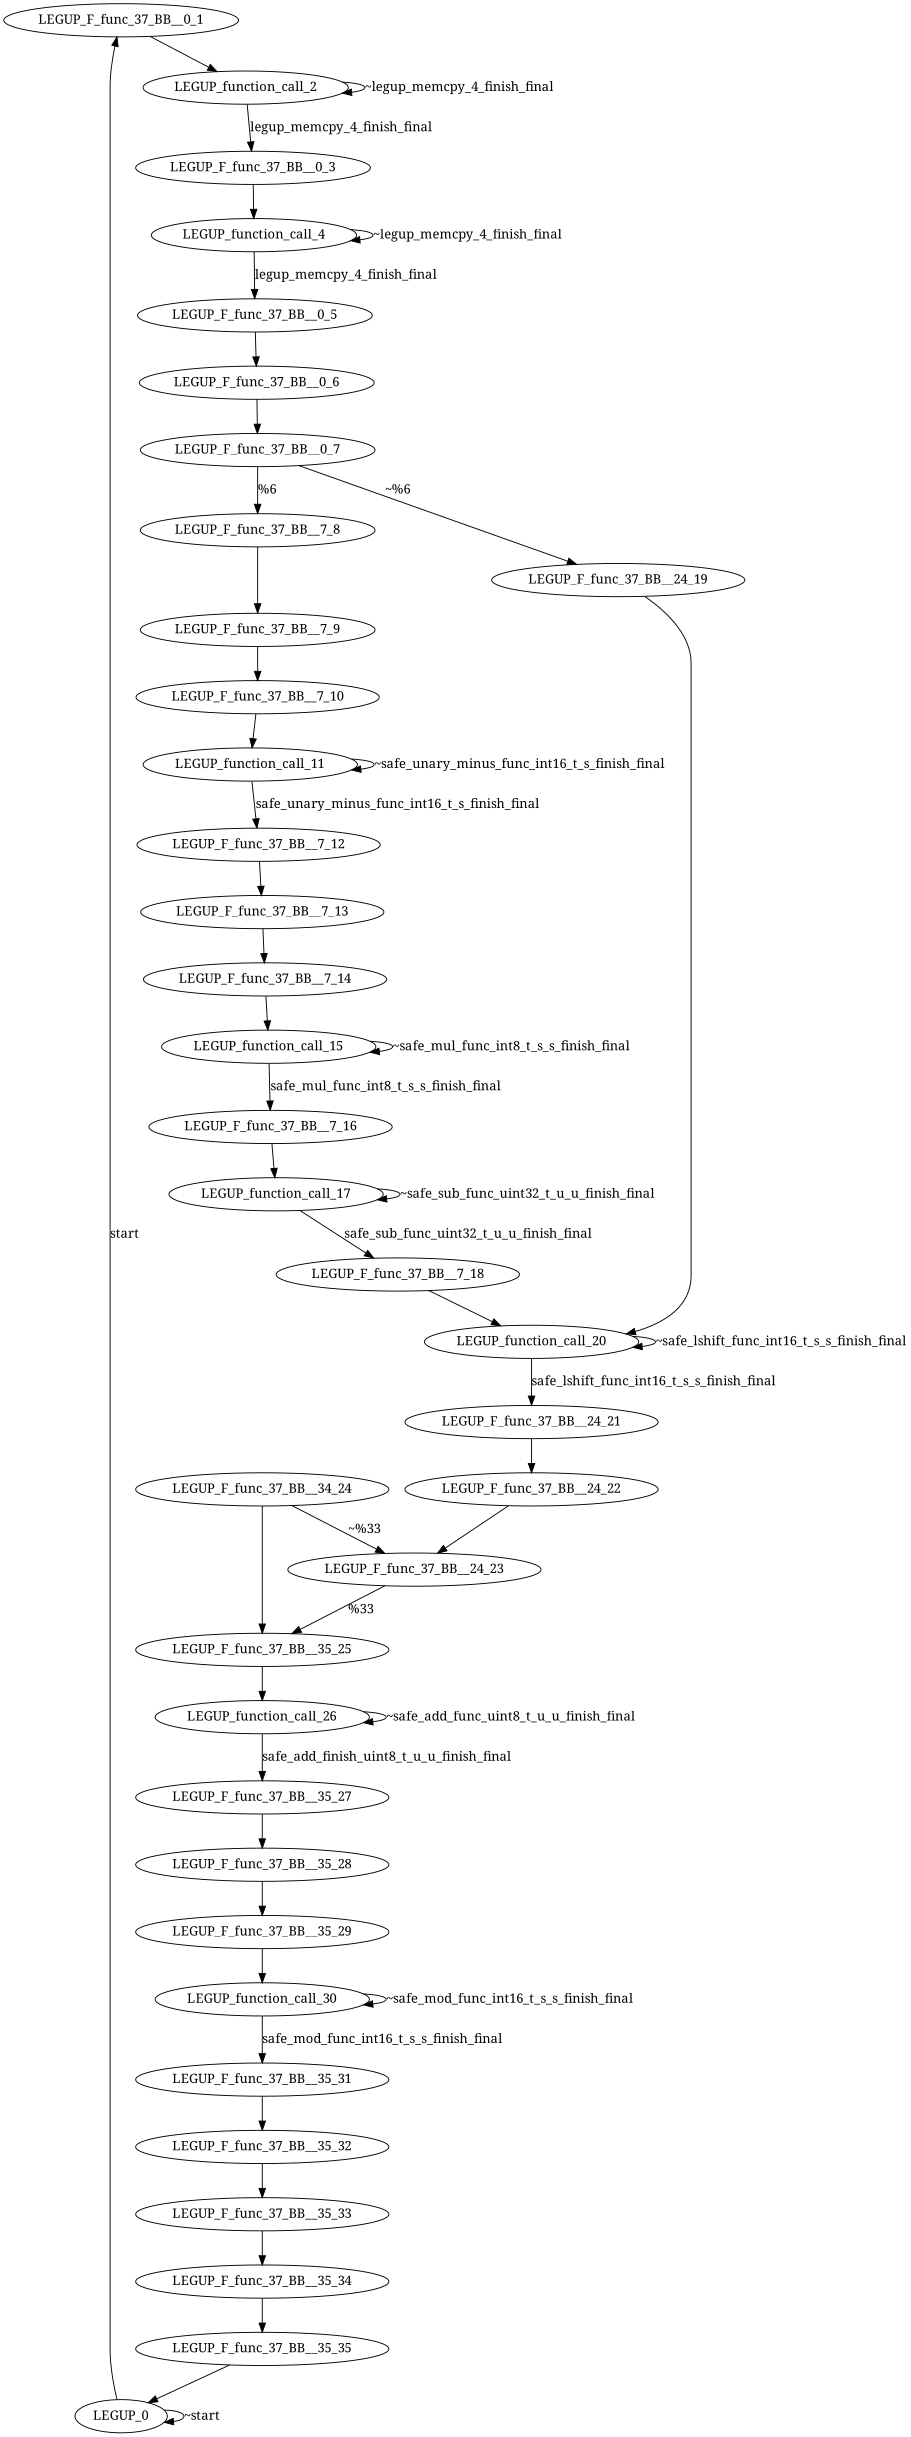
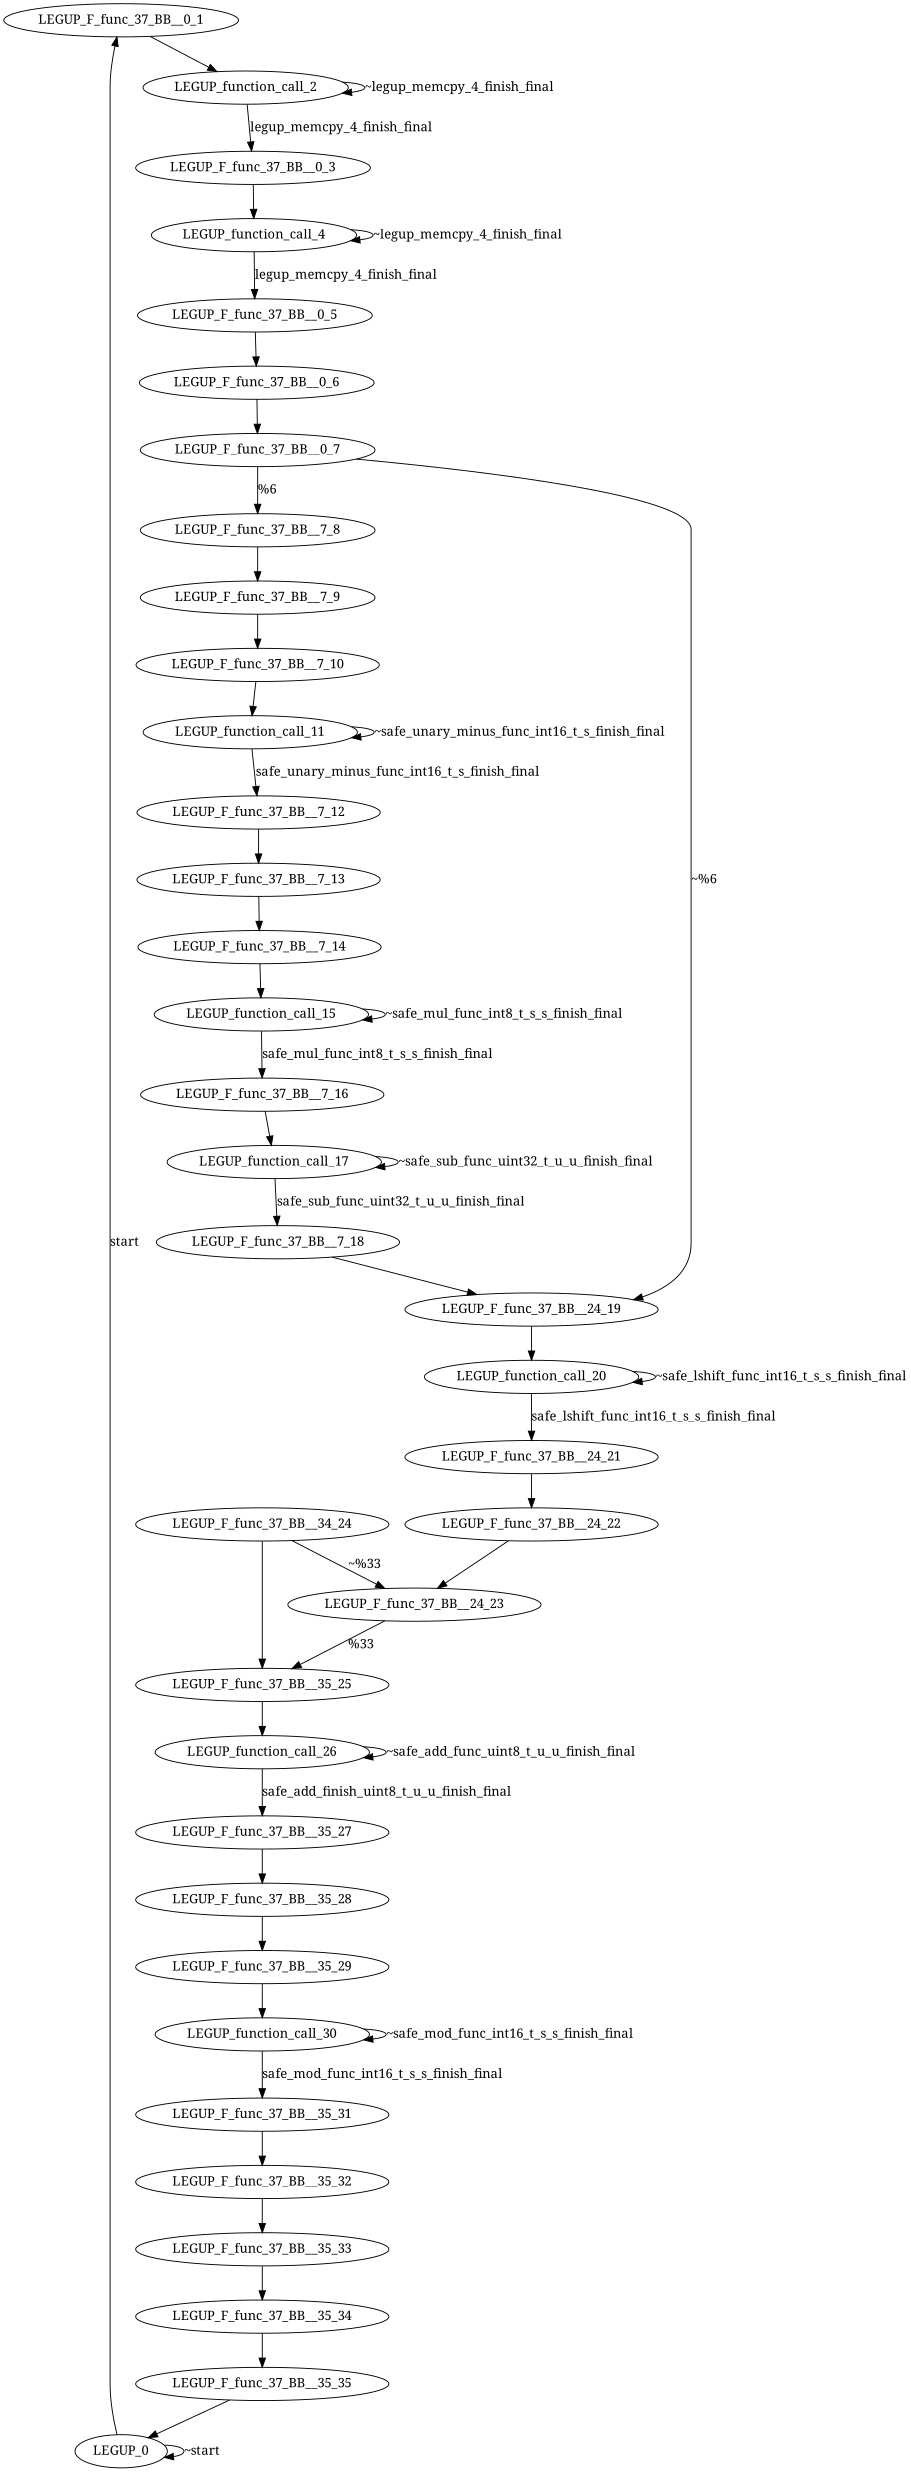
(461, 1306) -> (400, 1275)
